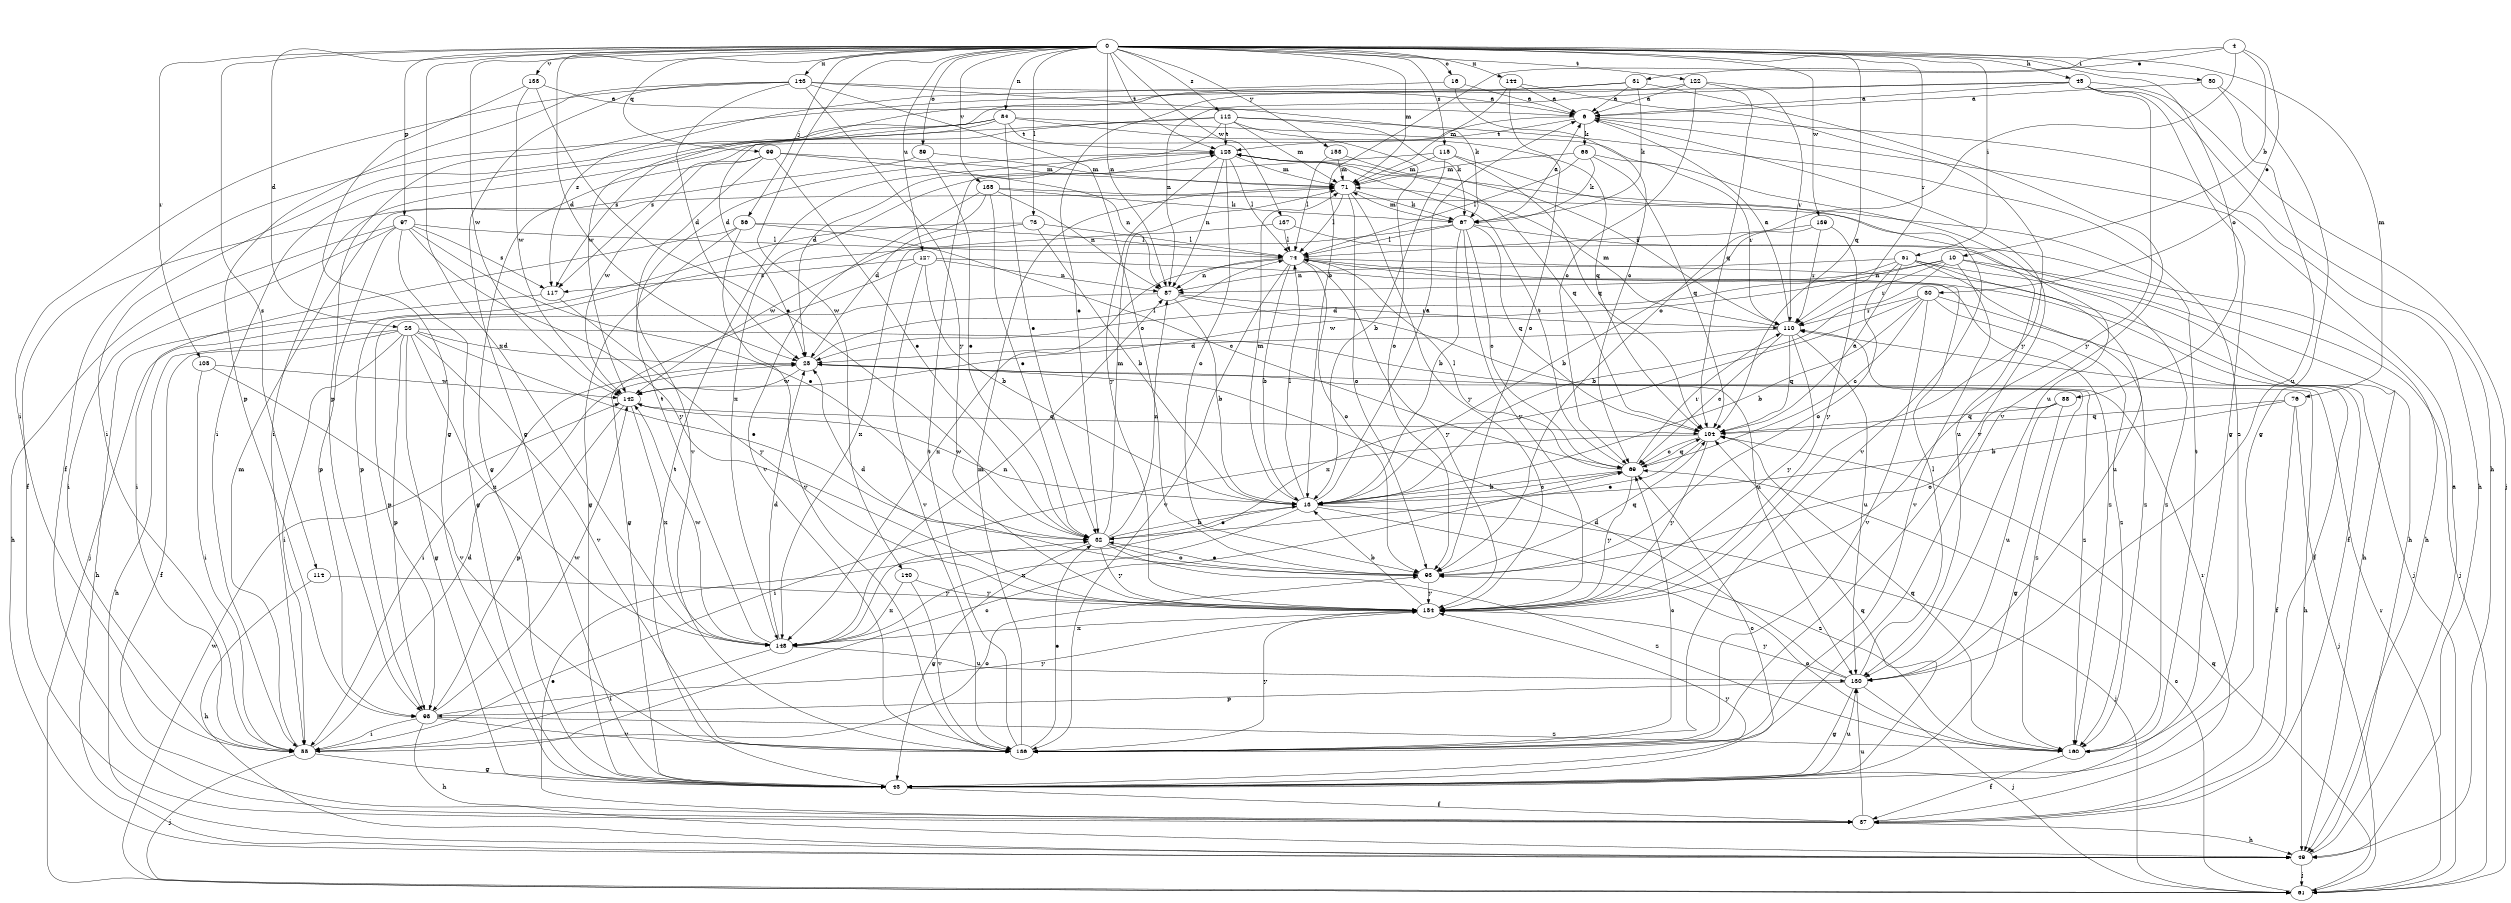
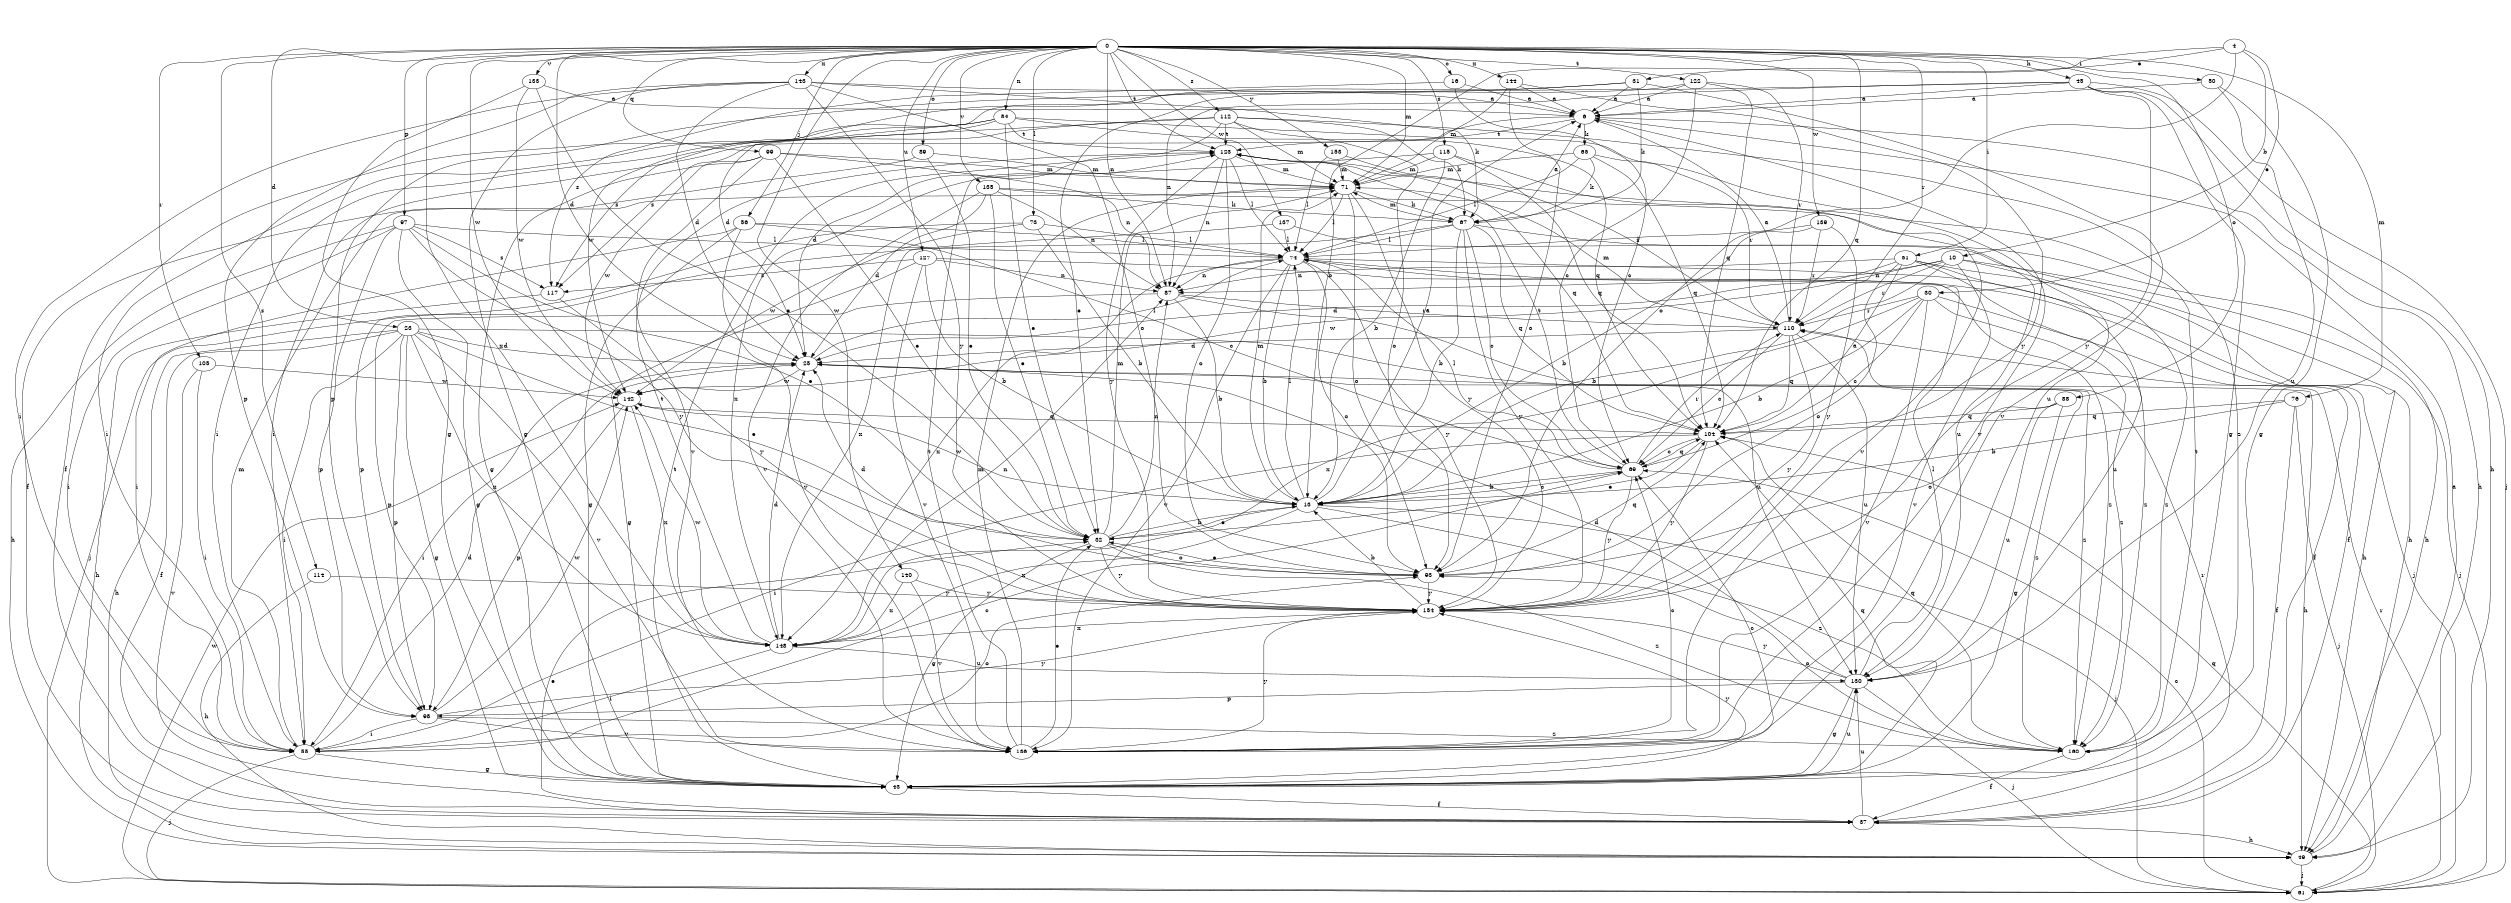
(565, 659) -> (613, 806)
(1322, 841) -> none
